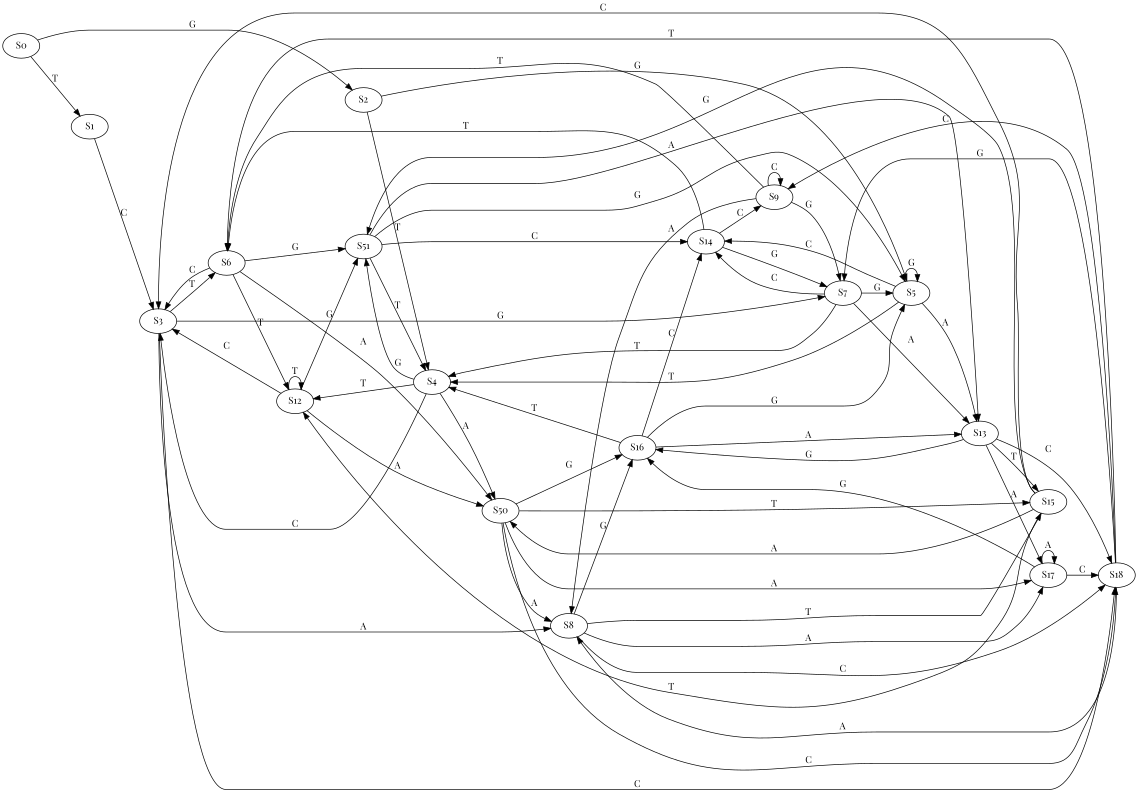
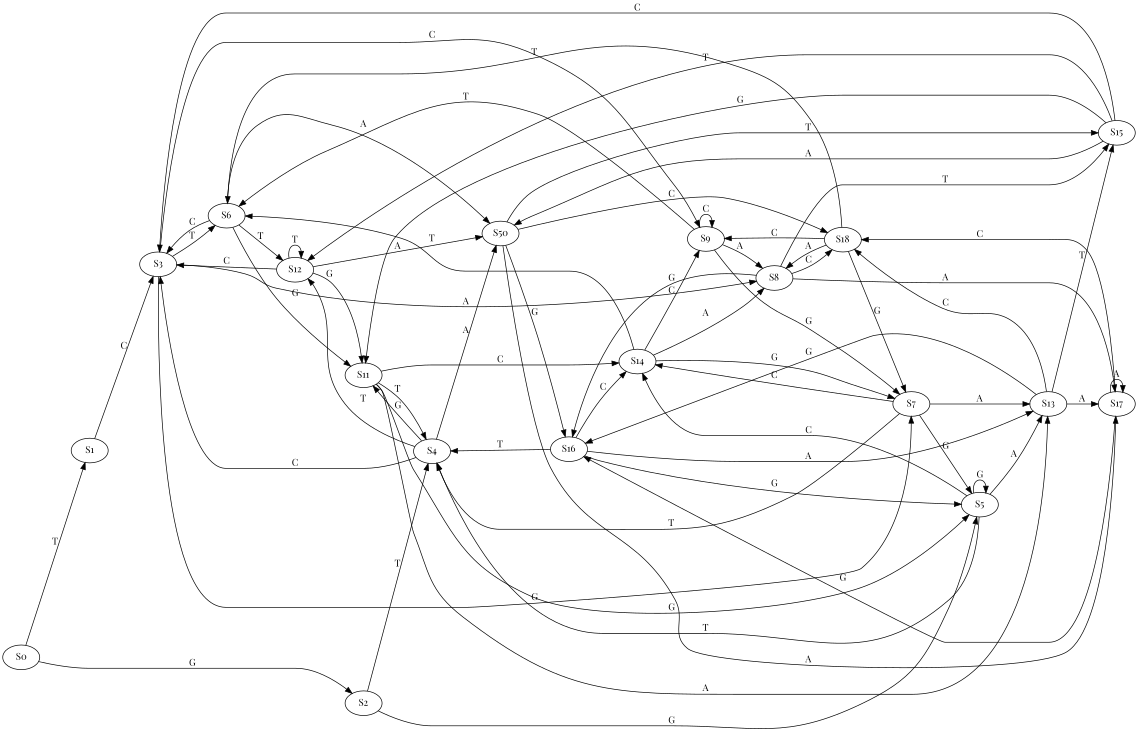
(364, 246) -> (364, 375)
(513, 576) -> (708, 328)
(511, 789) -> (386, 42)
